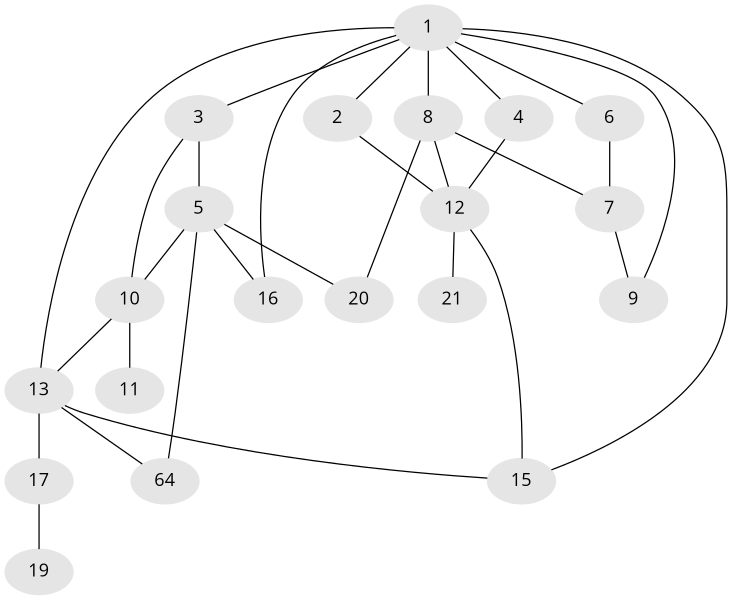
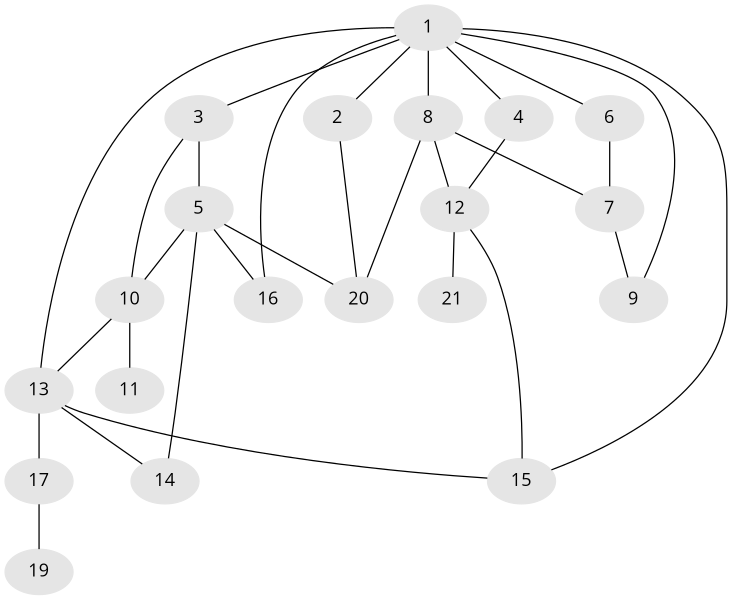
(396, 164) -> (348, 209)
(165, 481) -> (165, 481)
